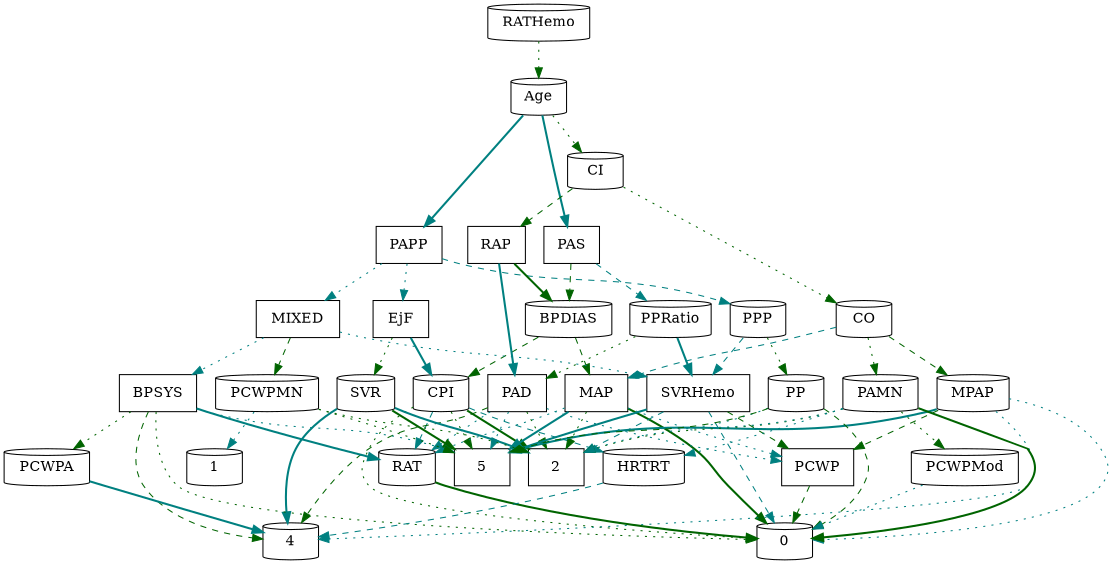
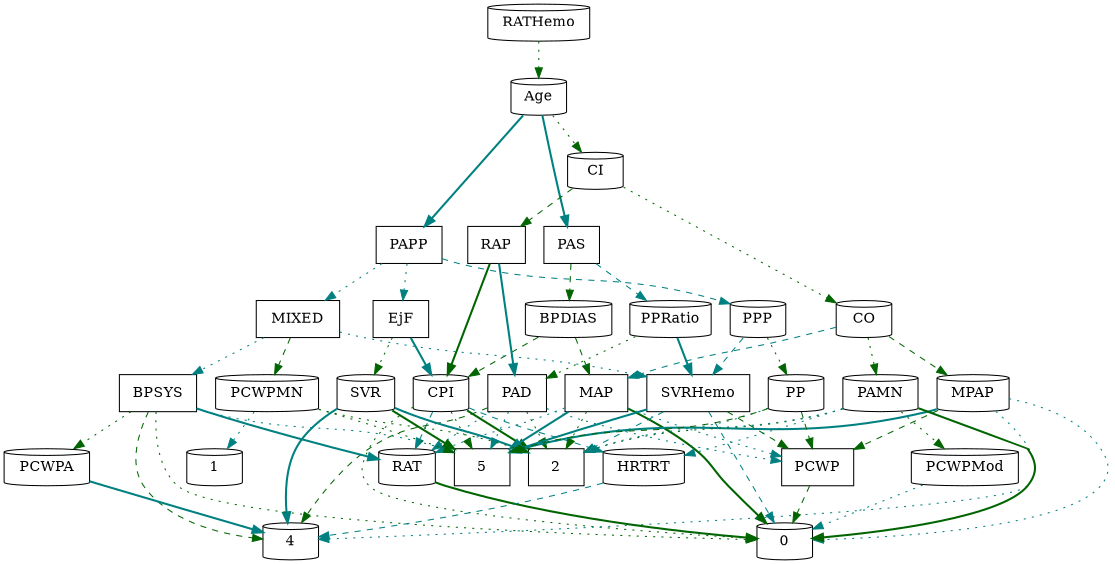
(533, 283) -> (471, 314)
(868, 467) -> (805, 425)
